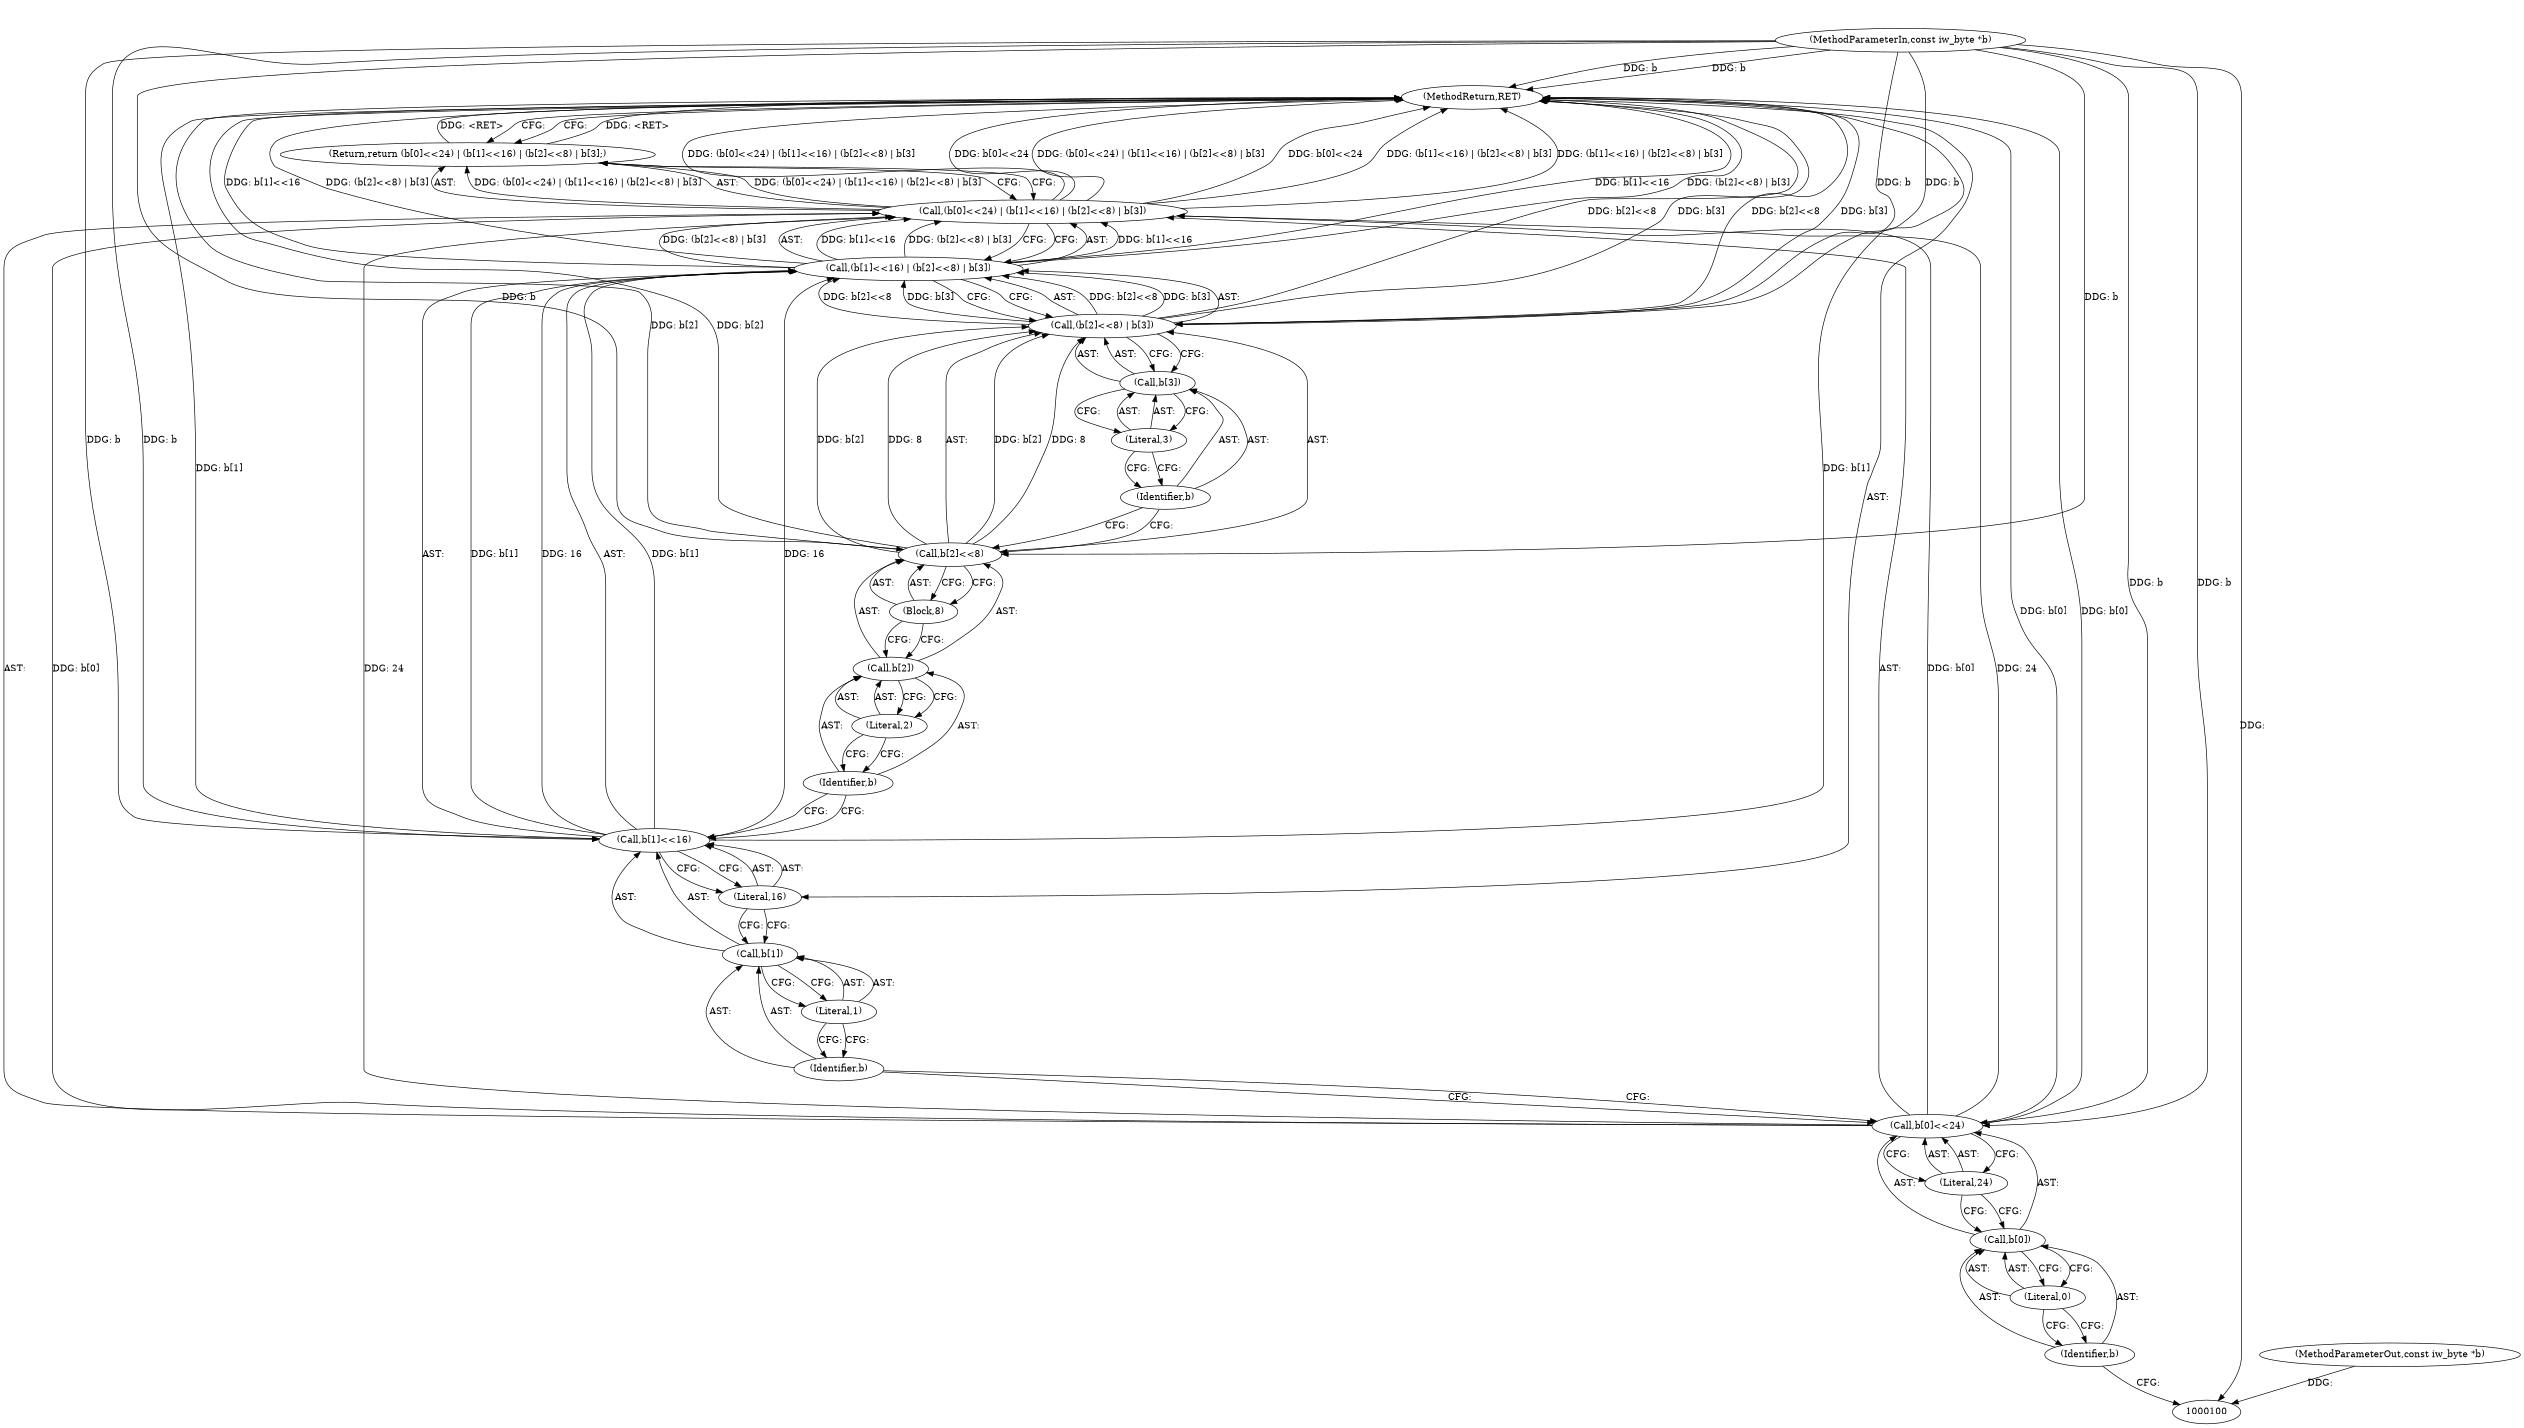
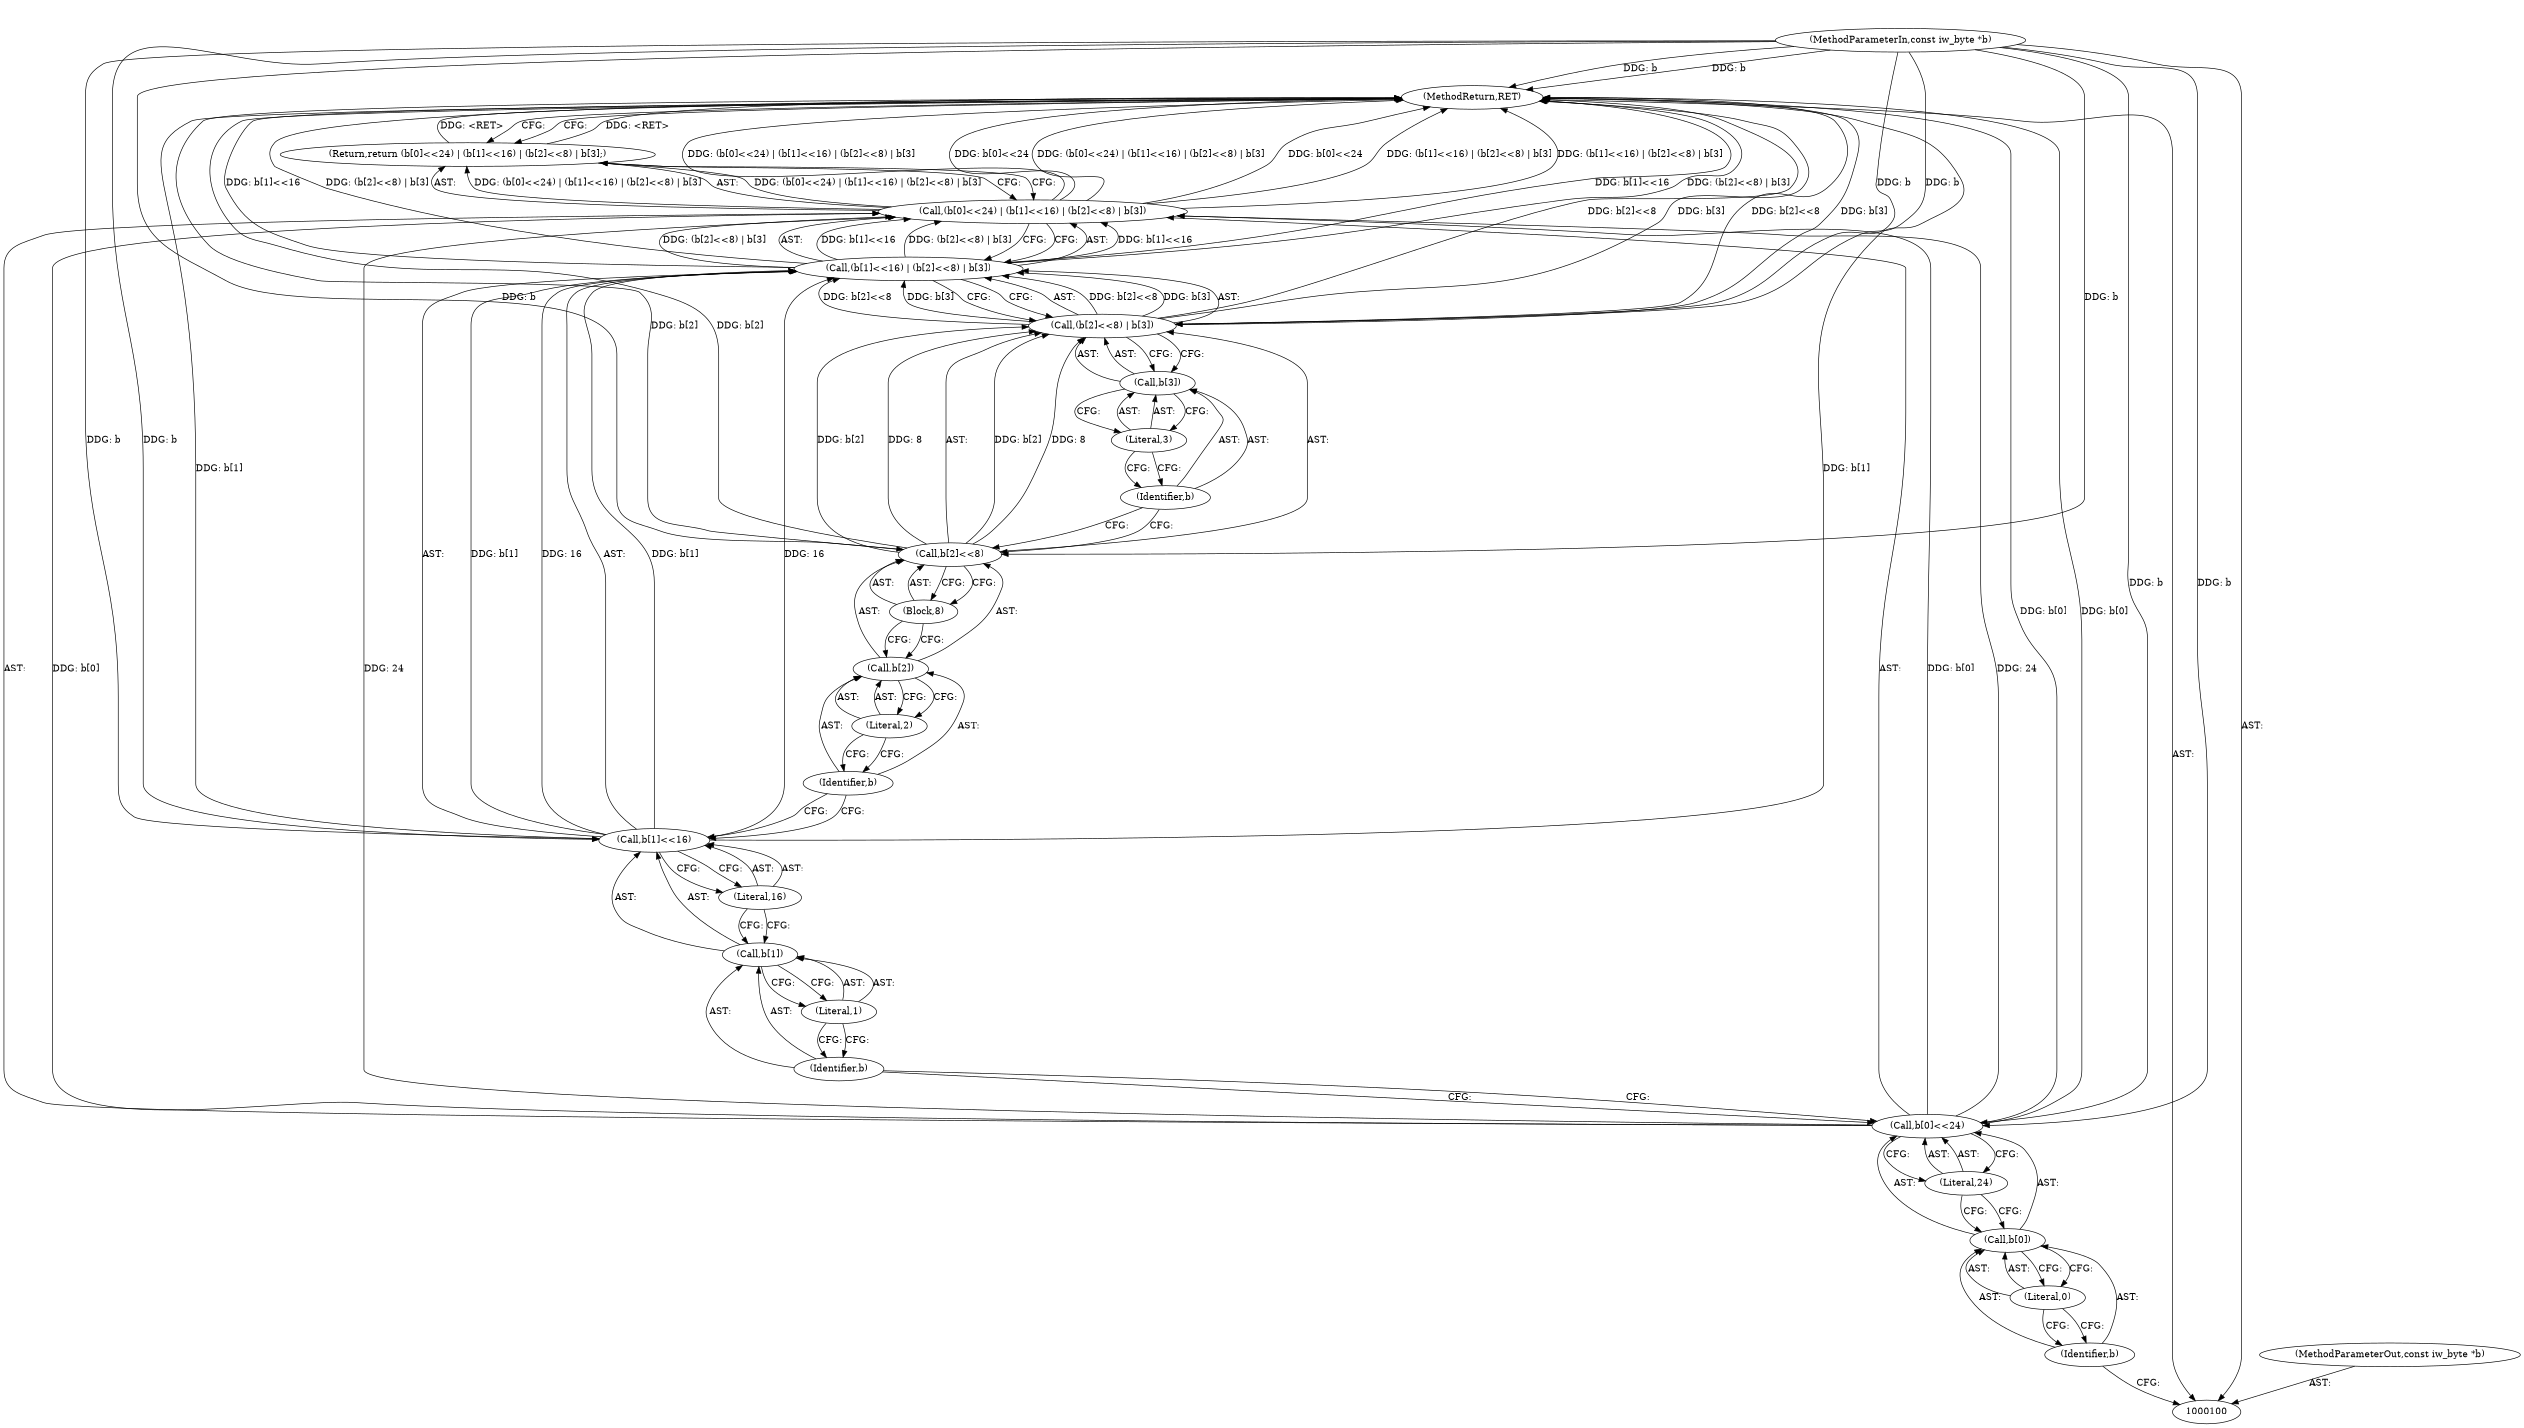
(2254, 726) -> (2254, 726)
(1849, 783) -> (2173, 450)
(2322, 1383) -> (2322, 1383)
